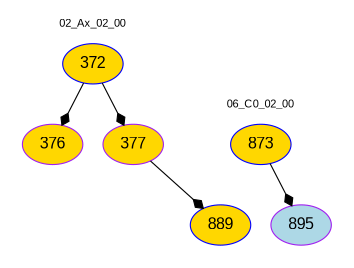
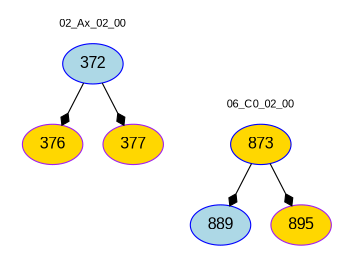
(93, 64) -> (93, 64)
(173, 181) -> (244, 179)
(221, 225) -> (221, 225)
(301, 225) -> (301, 225)
